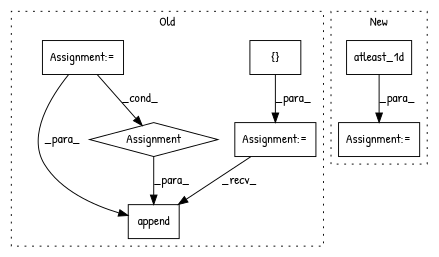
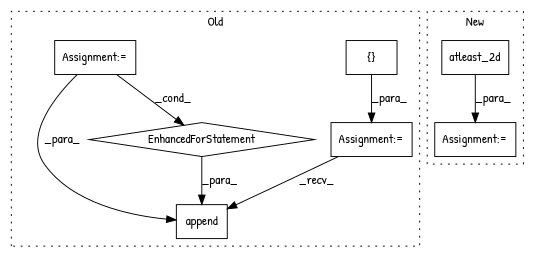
(379, 58) -> (475, 58)
(154, 140) -> (202, 140)
